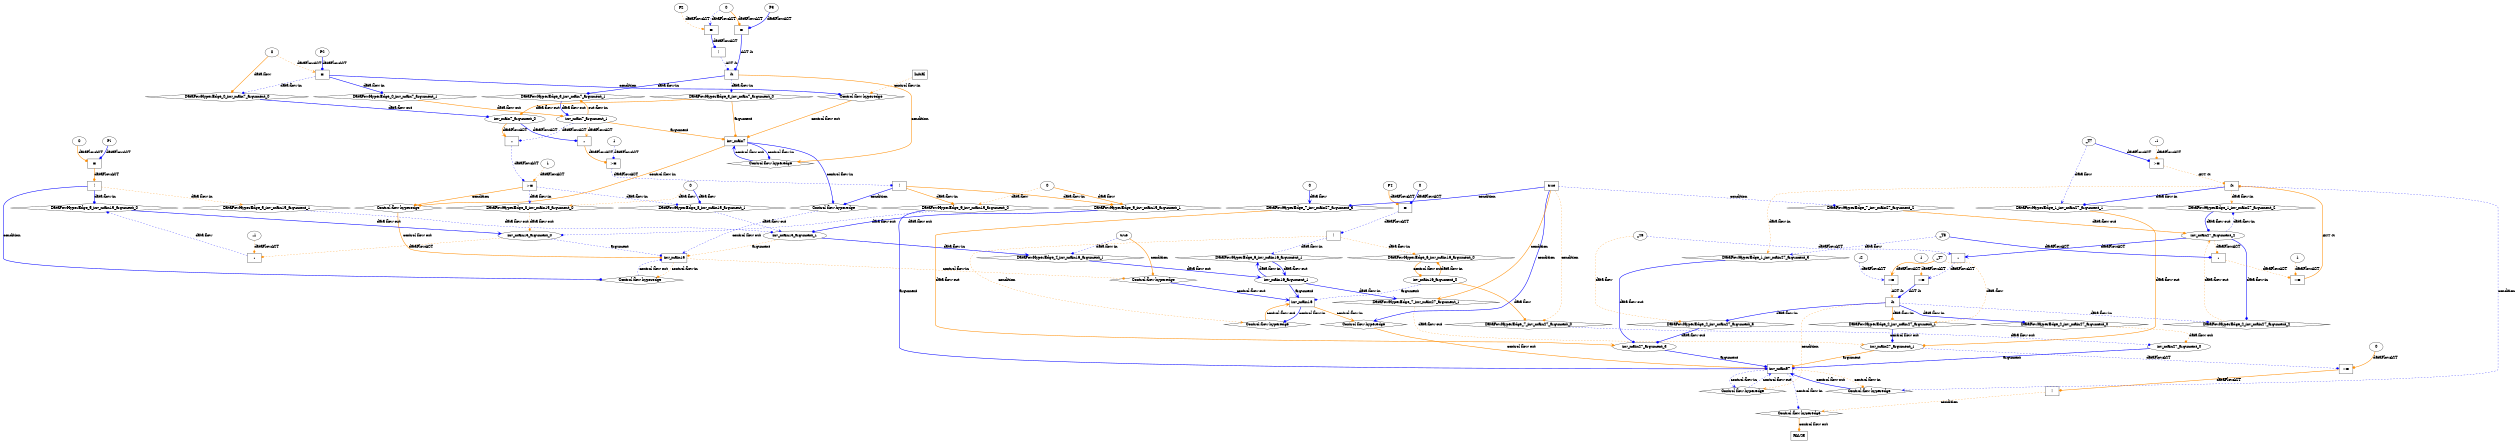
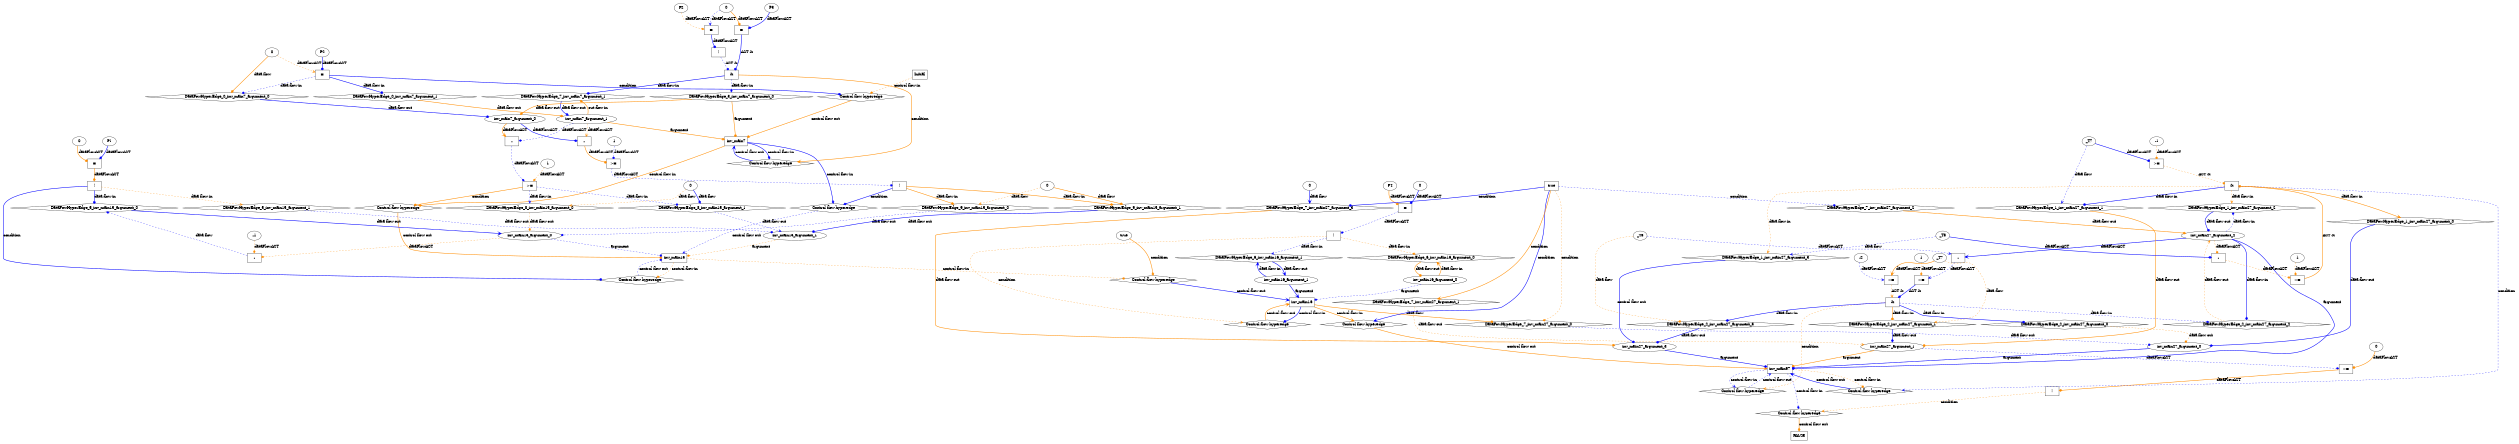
(563, 97) -> (563, 97)
none -> (2410, 222)
(1060, 258) -> none
(1428, 269) -> (1428, 269)
(1441, 270) -> (1441, 270)
(1350, 291) -> none
(1495, 294) -> (1407, 315)
(1631, 302) -> (1631, 302)
(1060, 336) -> (1060, 336)
(1904, 336) -> (1904, 336)
(1254, 366) -> (2138, 357)
